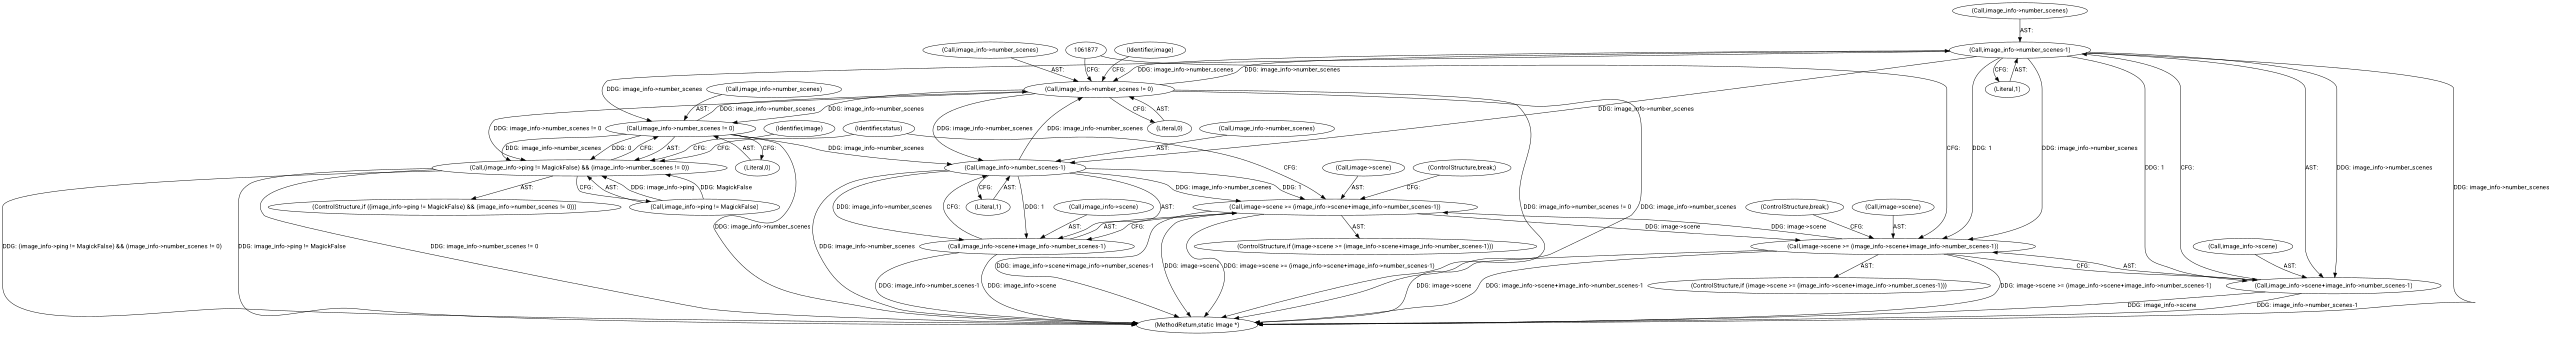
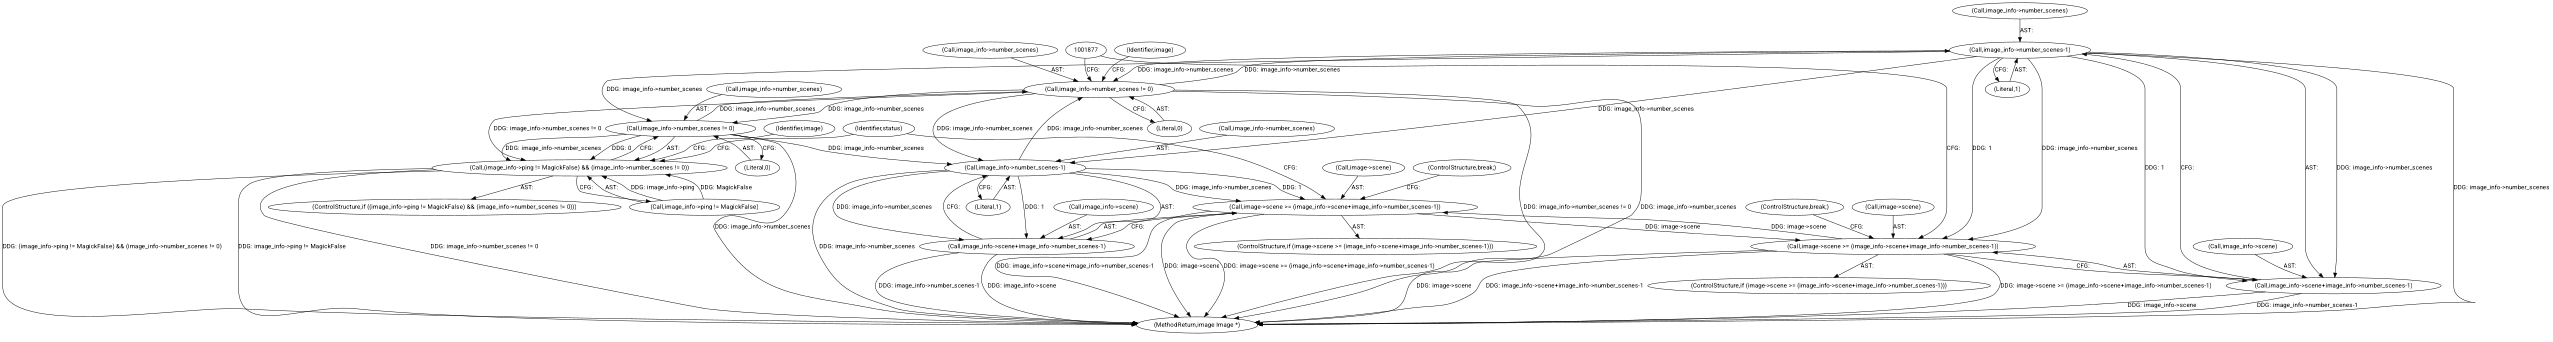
(1086, 50) -> (1086, 50)
(1197, 325) -> (1197, 325)
